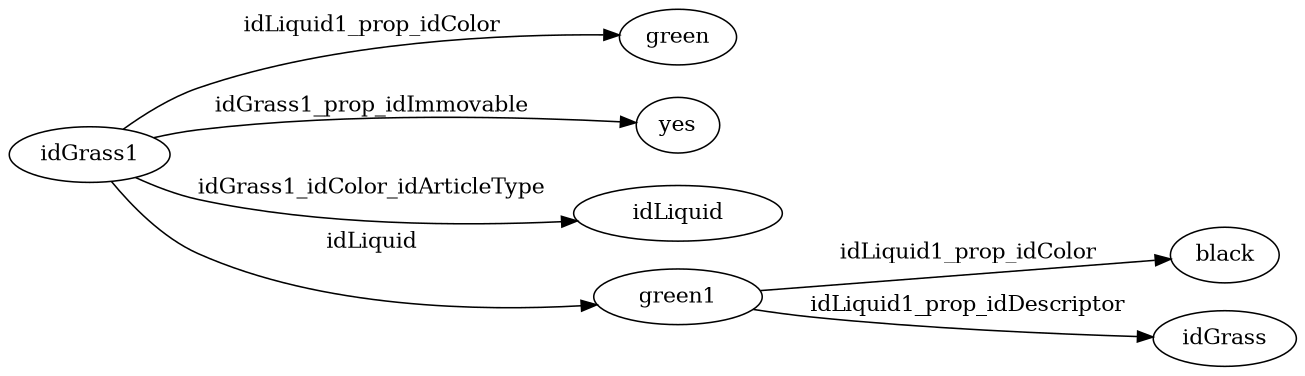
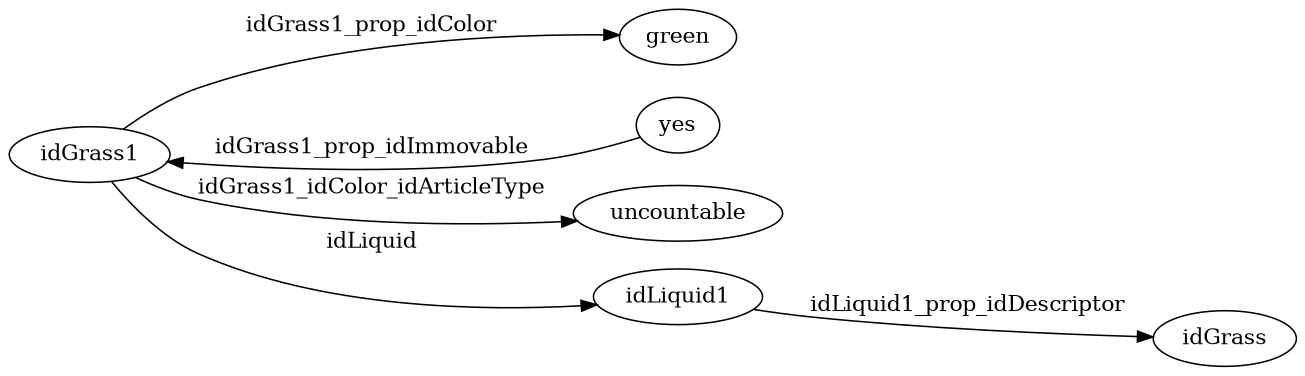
(372, 26) -> (372, 26)
(387, 118) -> (413, 169)
(678, 213) -> (678, 213)
(1225, 255) -> none
(678, 297) -> (678, 297)
